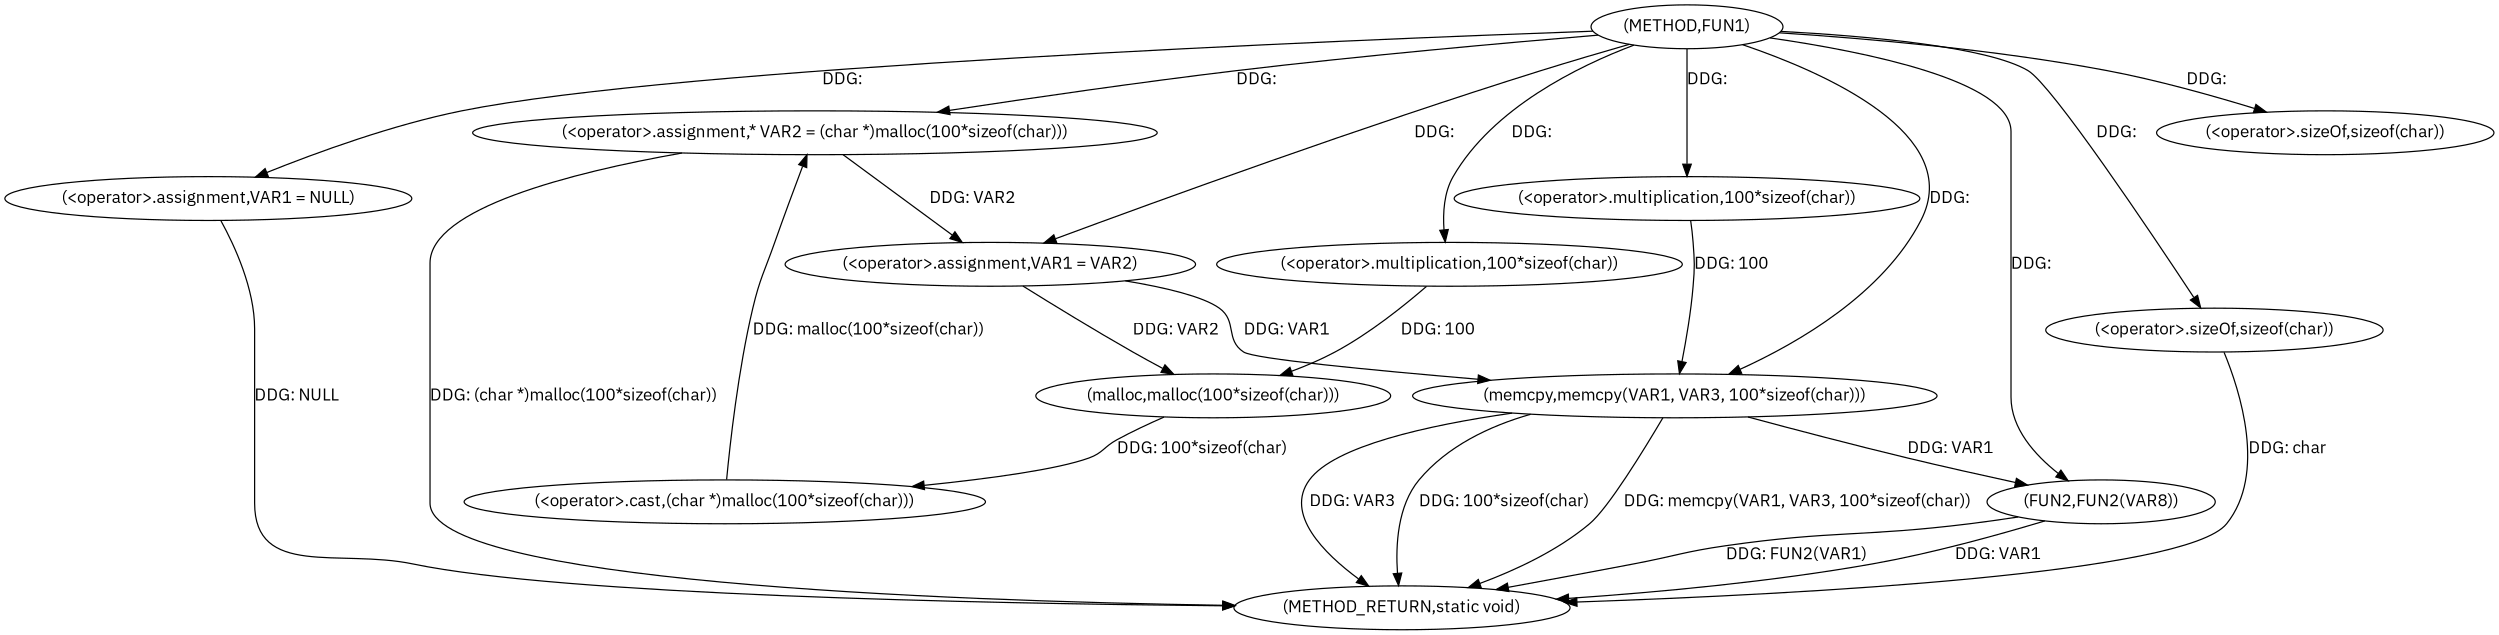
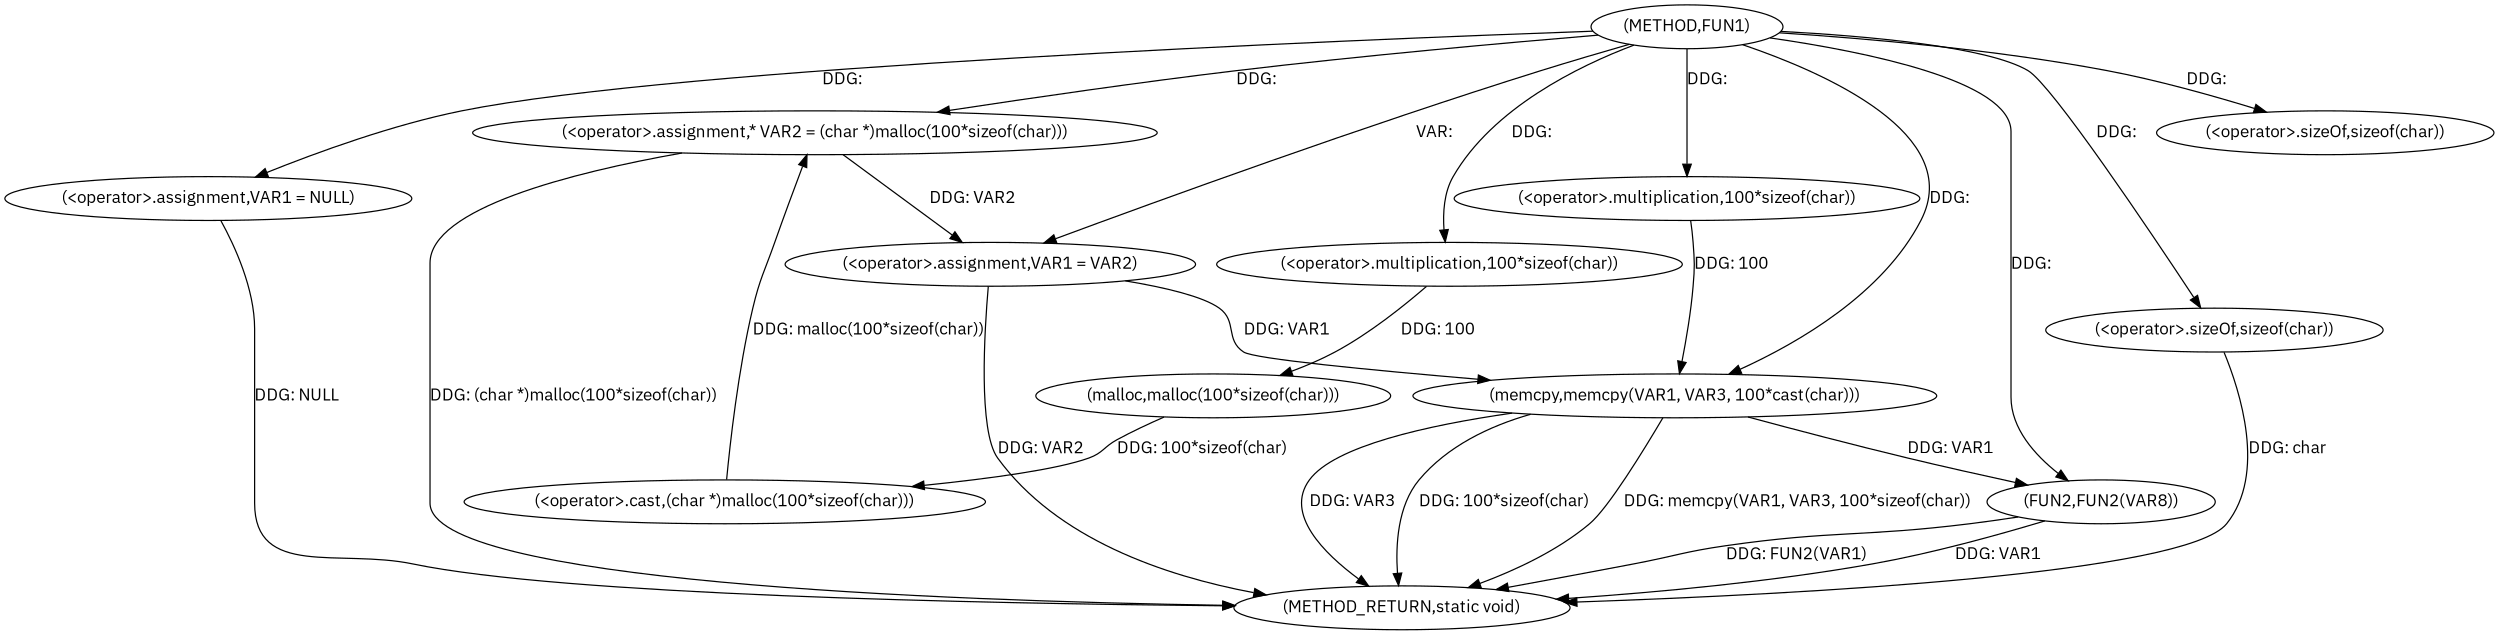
(1437, 133) -> (1437, 133)
(1092, 328) -> (1040, 502)
(1675, 396) -> (1675, 396)
